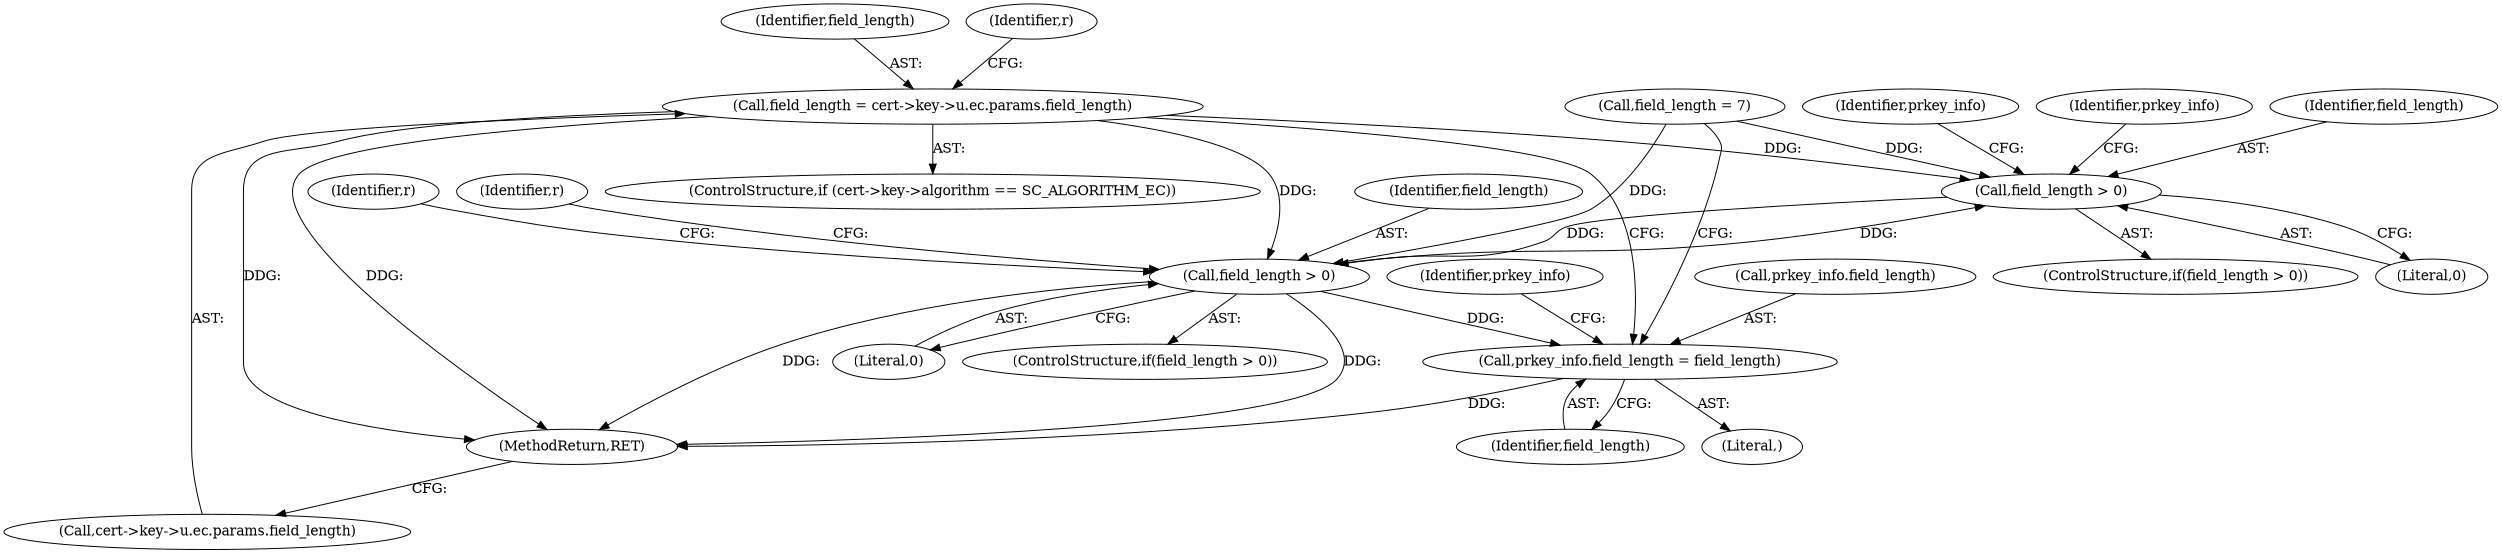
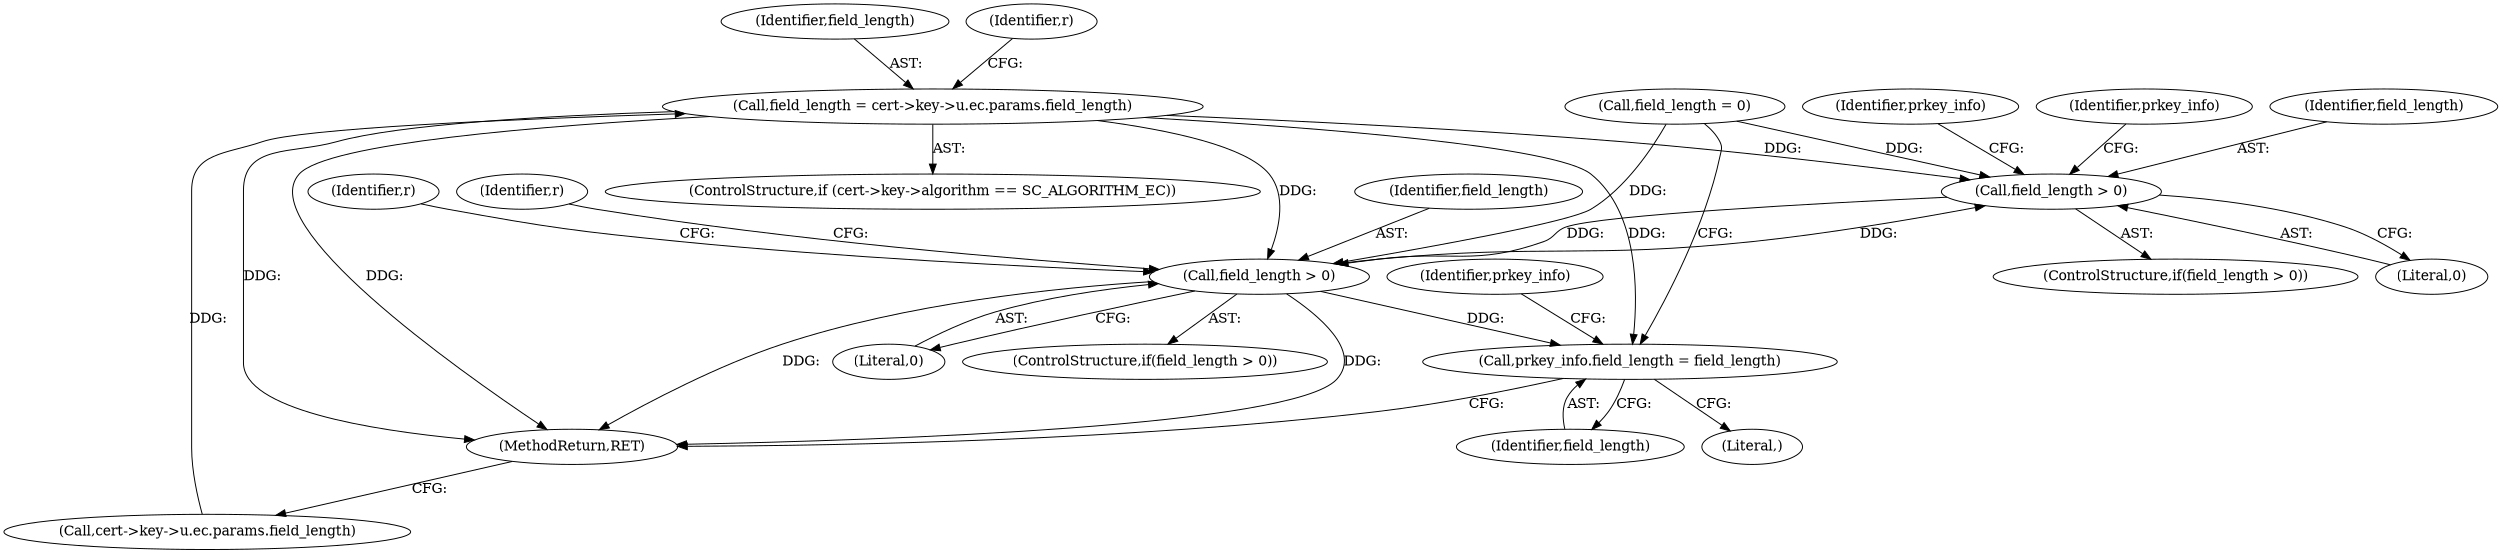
(1675, 107) -> (1675, 107)
(1649, 234) -> (1649, 234)
(1835, 277) -> none
(210, 319) -> (210, 319)
(1489, 404) -> (1489, 404)
(1716, 404) -> (1716, 404)
